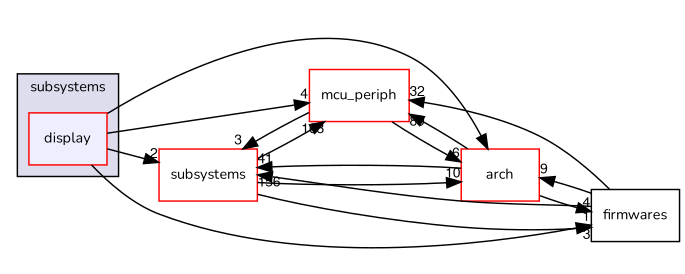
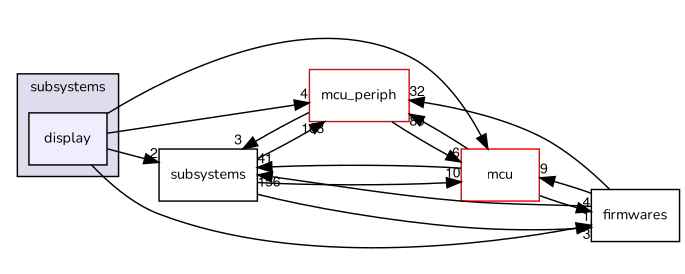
(68, 139) -> (68, 139)
(208, 175) -> (208, 175)
(500, 175) -> (500, 175)
